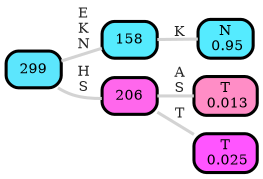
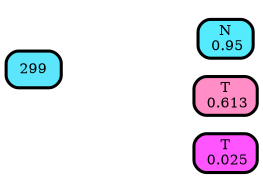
(130, 40) -> none
(130, 96) -> none
(226, 96) -> (226, 96)
